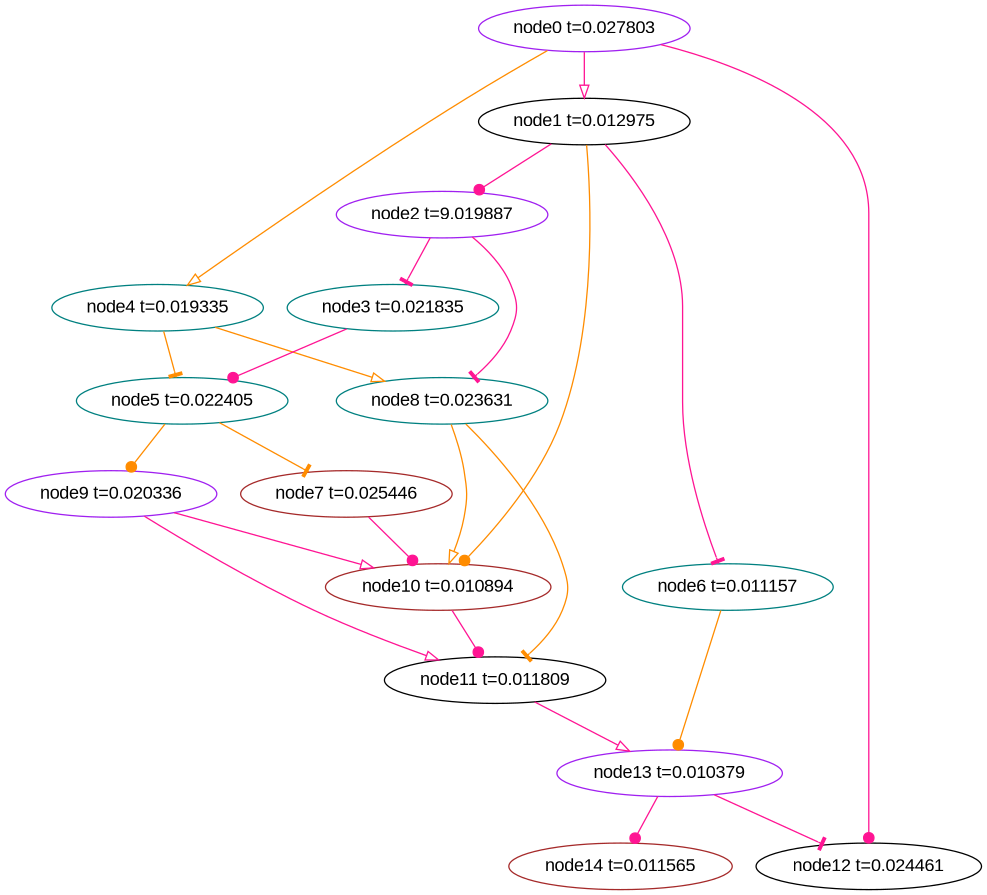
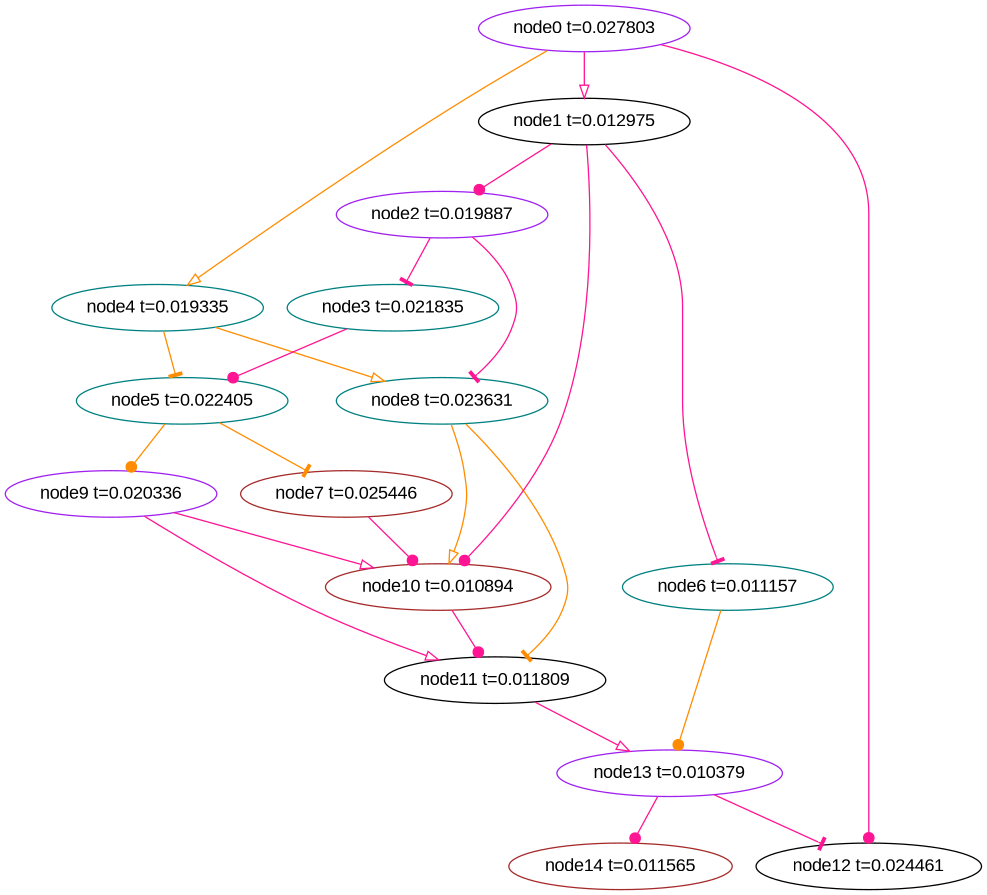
(442, 215) -> (442, 215)
(576, 366) -> (576, 366)
